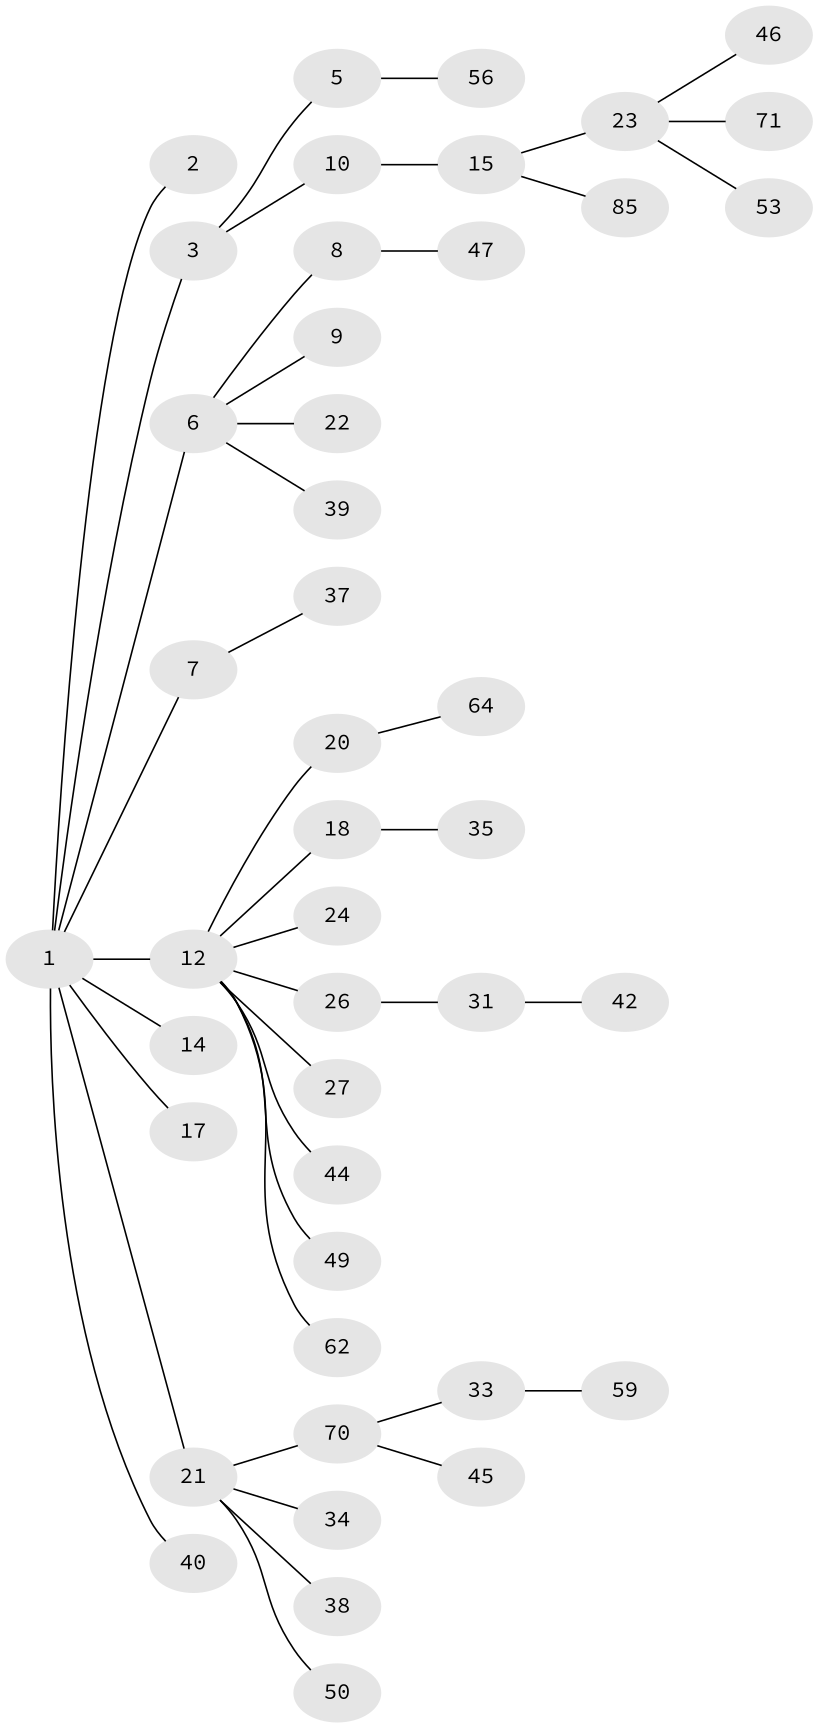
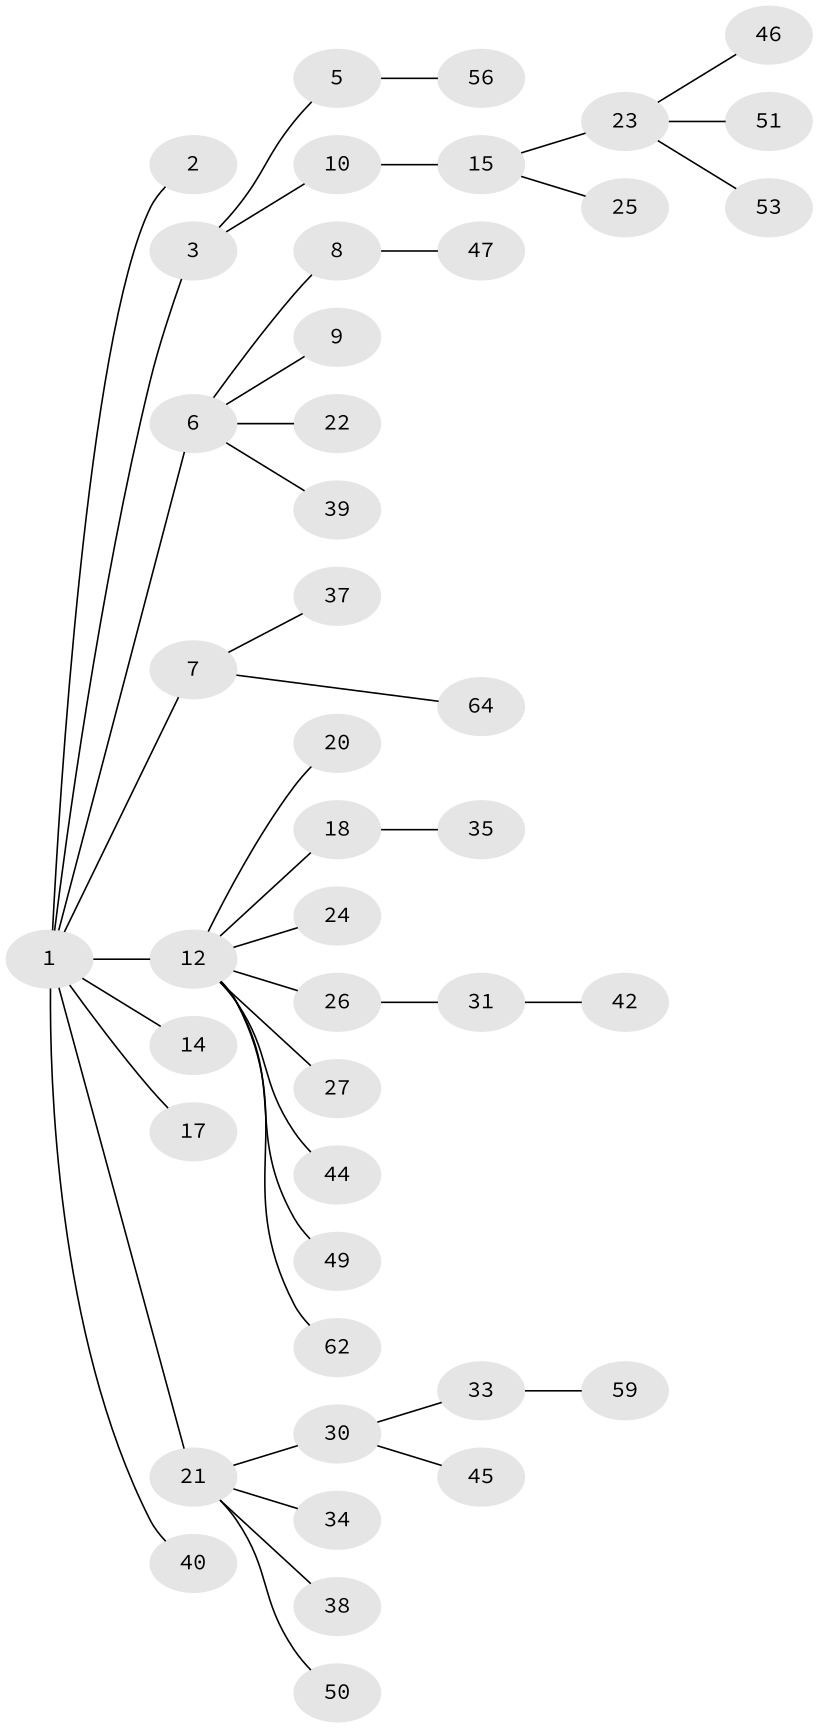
(769, 121) -> (769, 121)
(625, 208) -> (625, 208)
(409, 725) -> (338, 688)
(337, 1434) -> (337, 1434)
